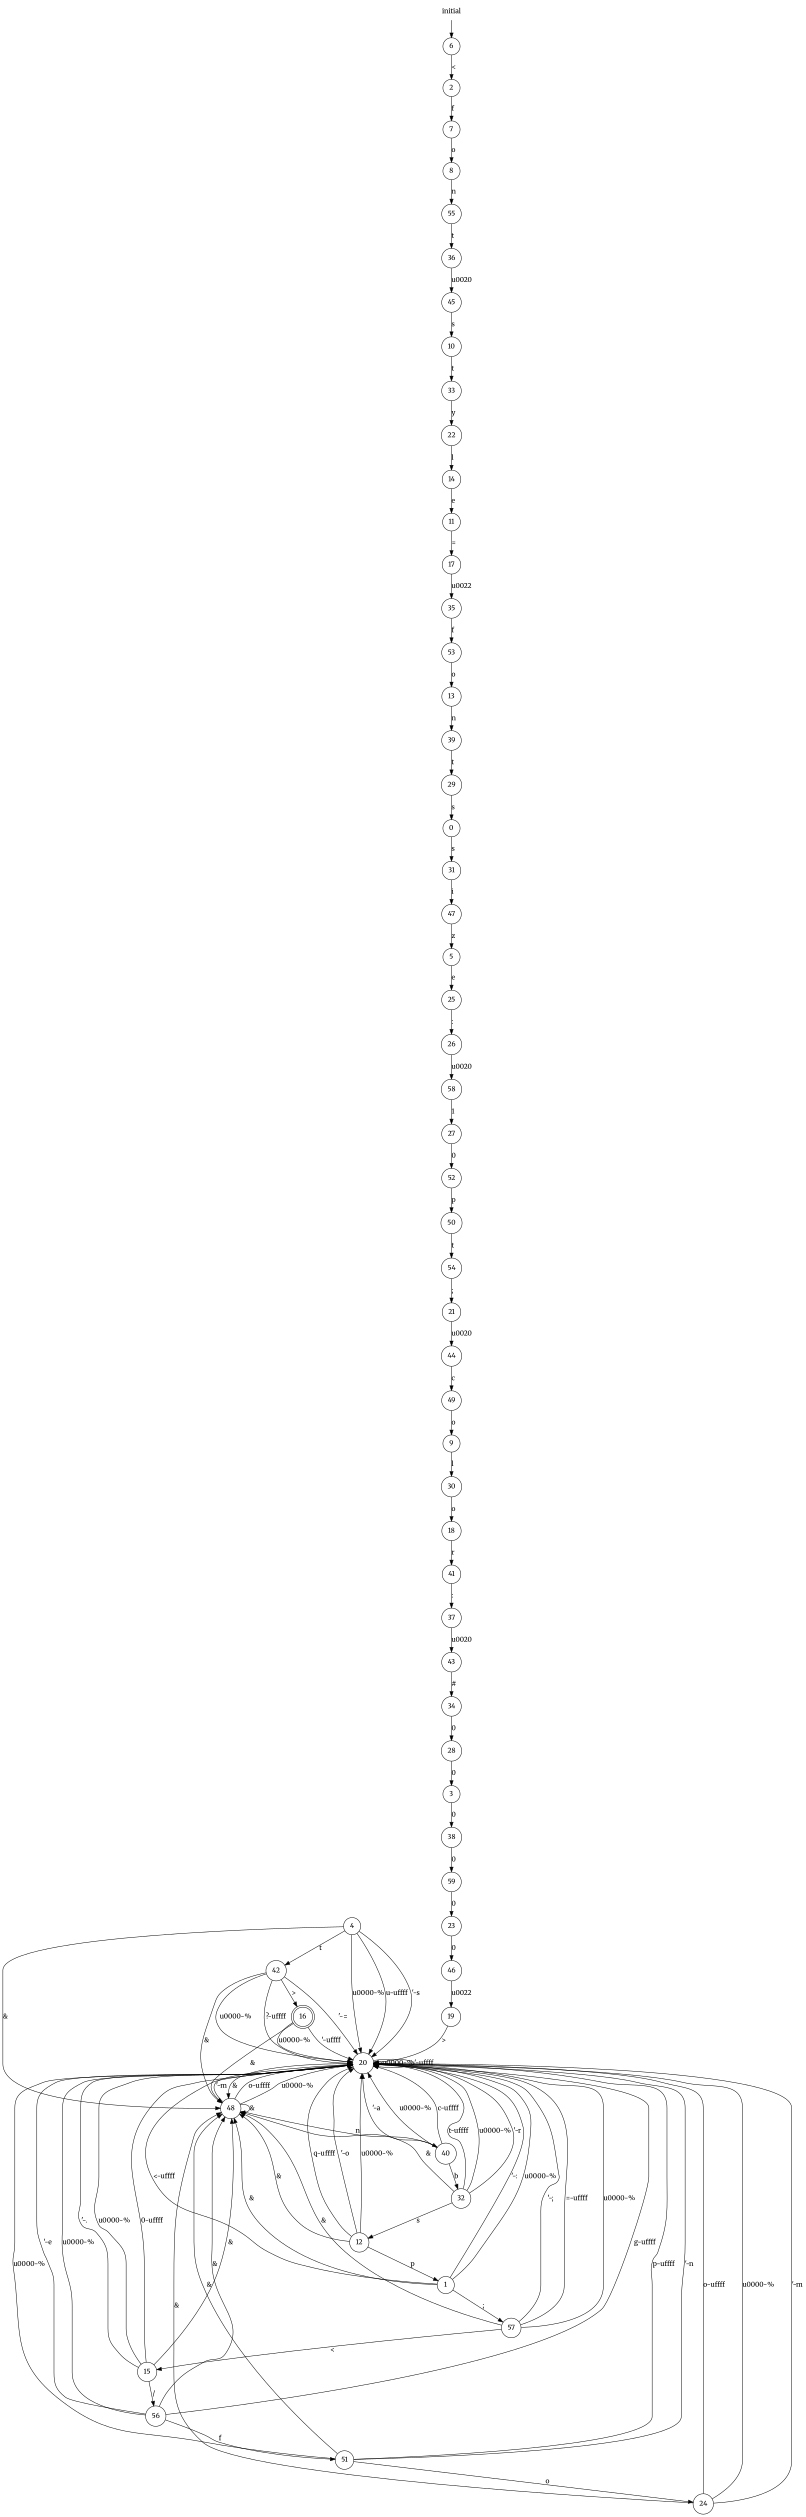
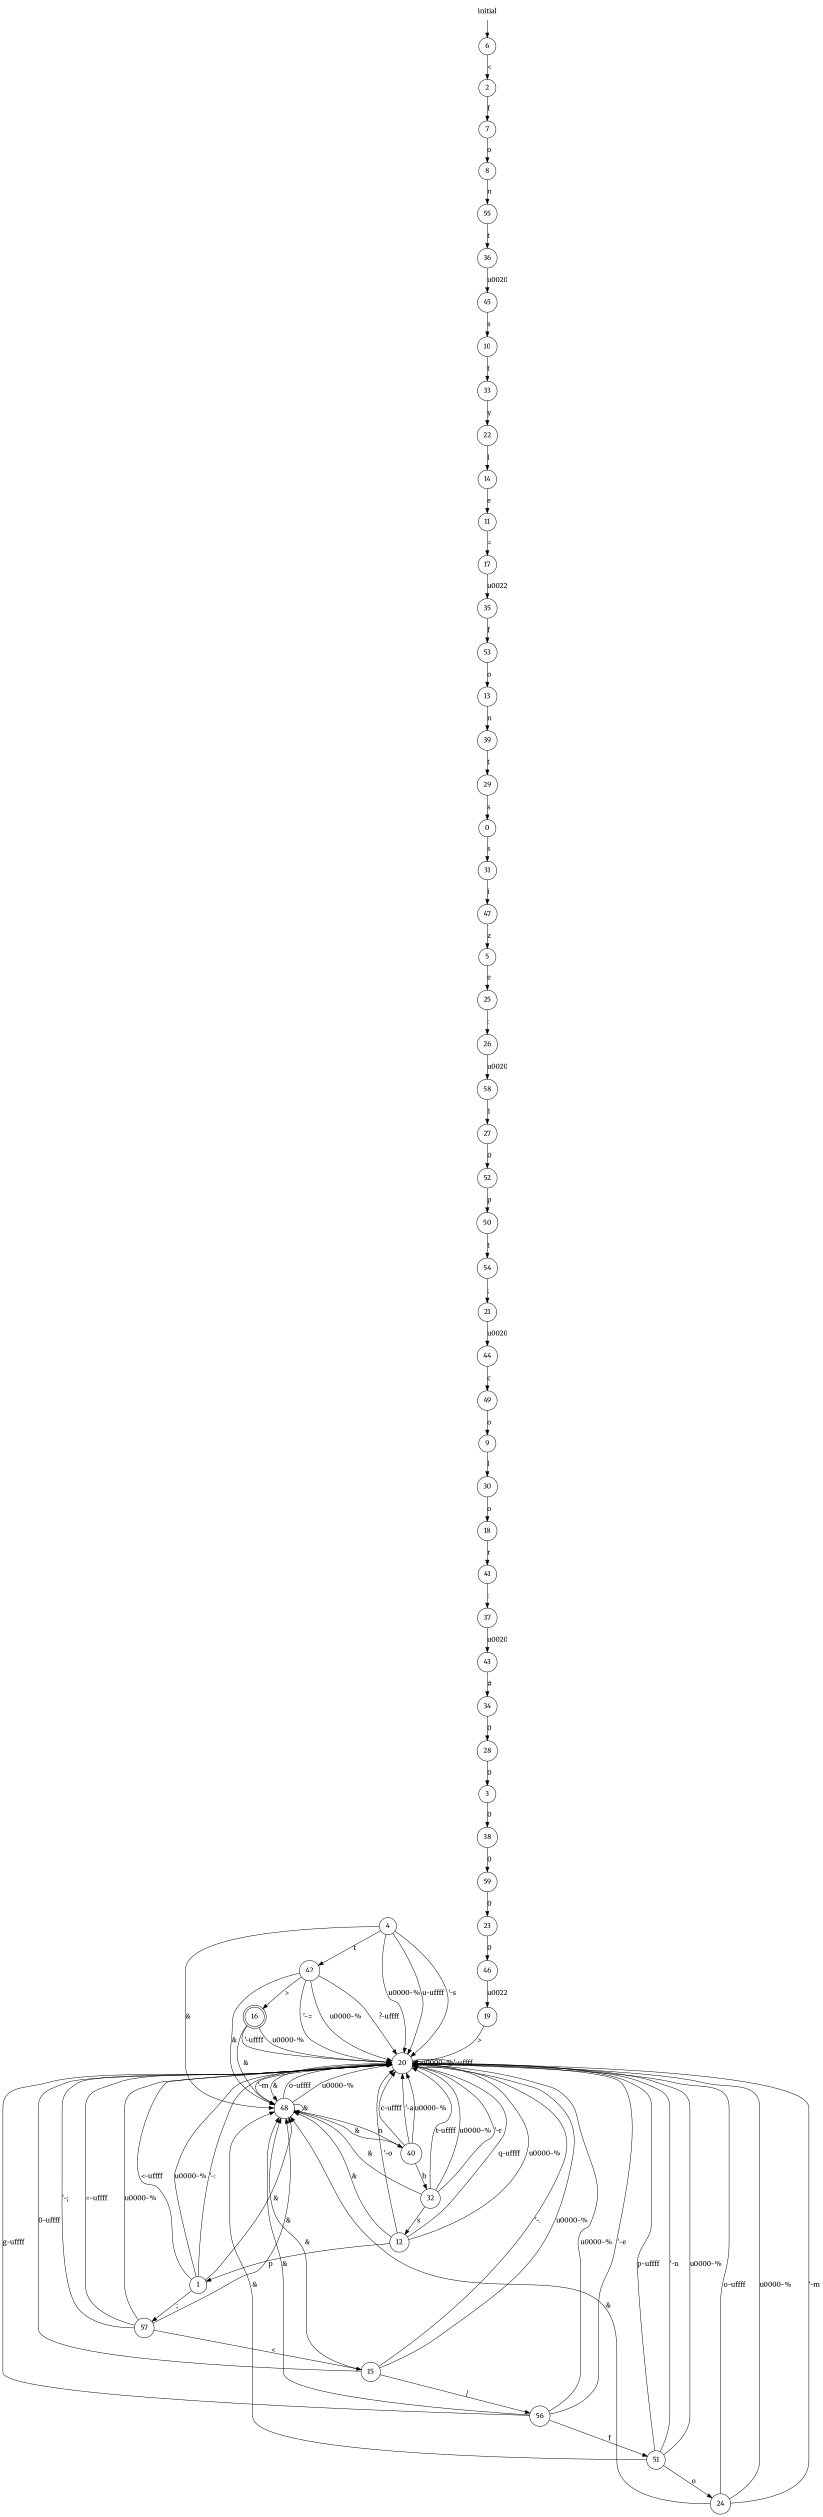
none -> (350, 2132)
